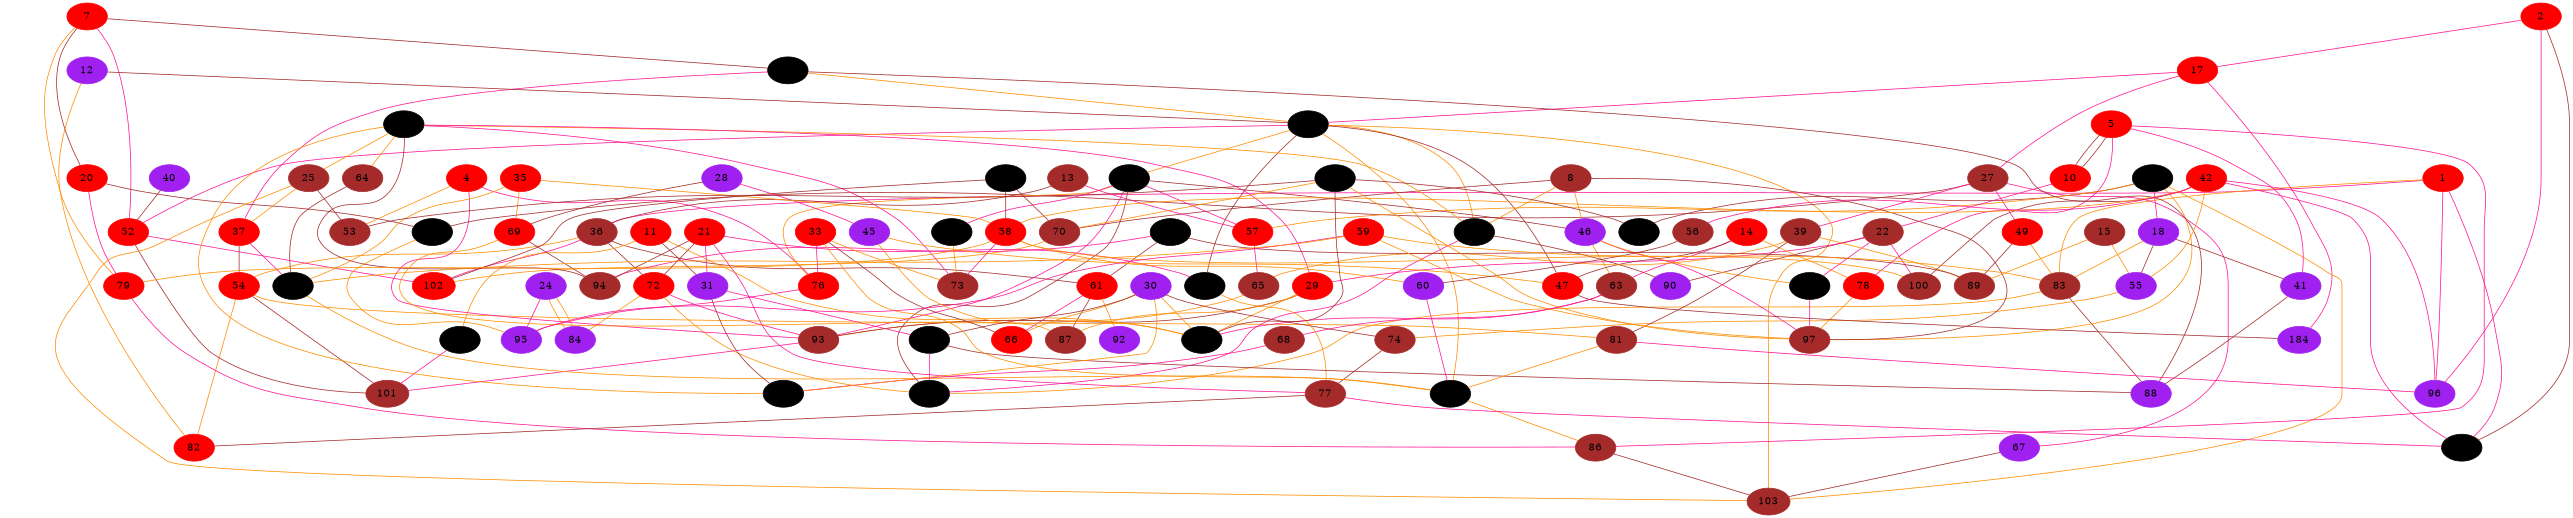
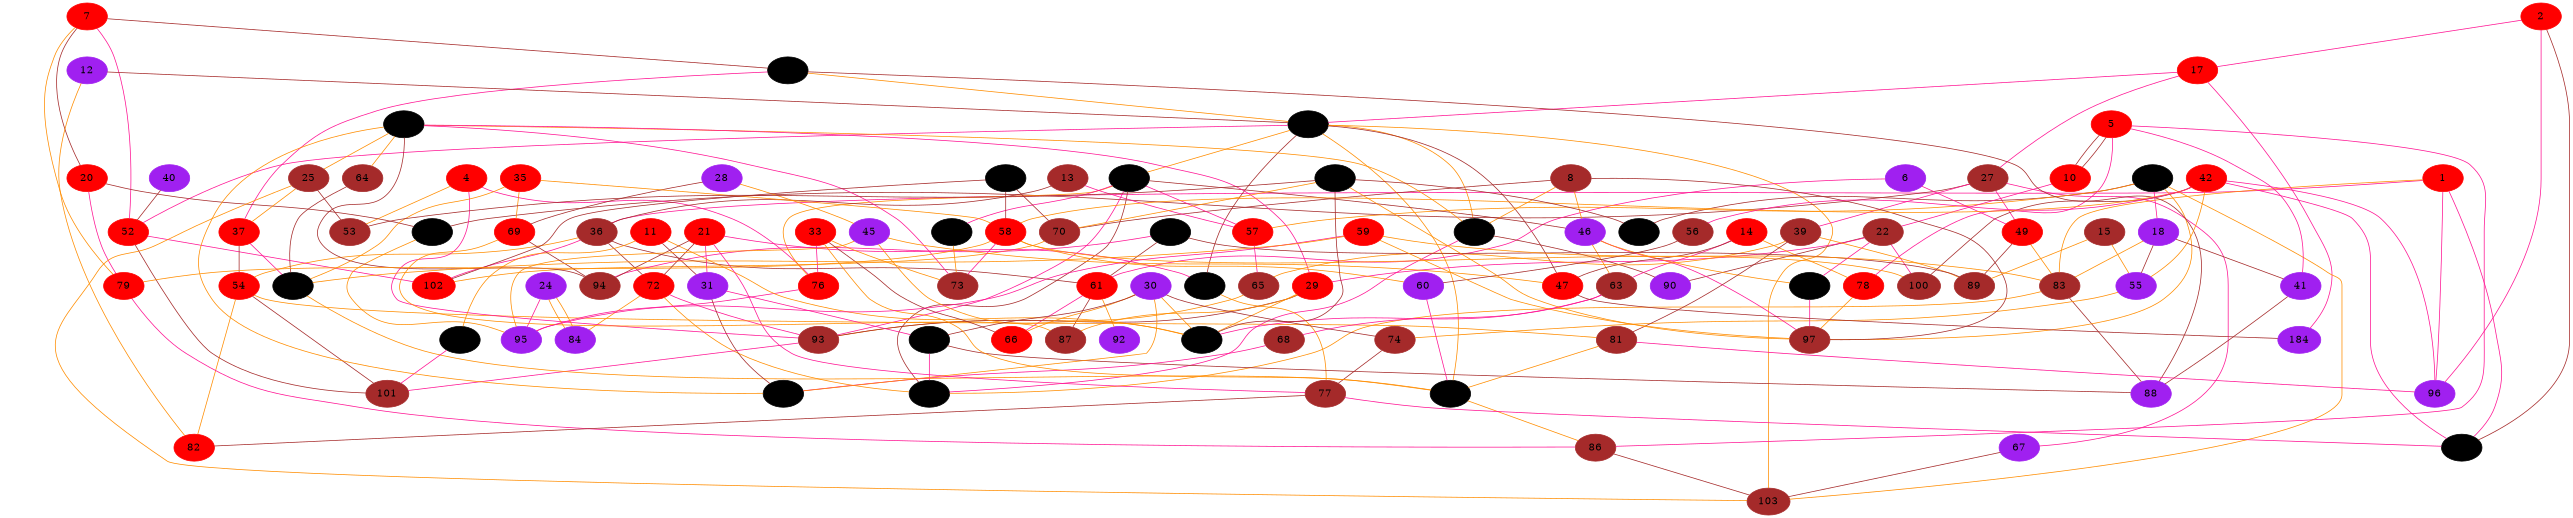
none -> (1906, 178)
(826, 212) -> (826, 212)
none -> (638, 254)
